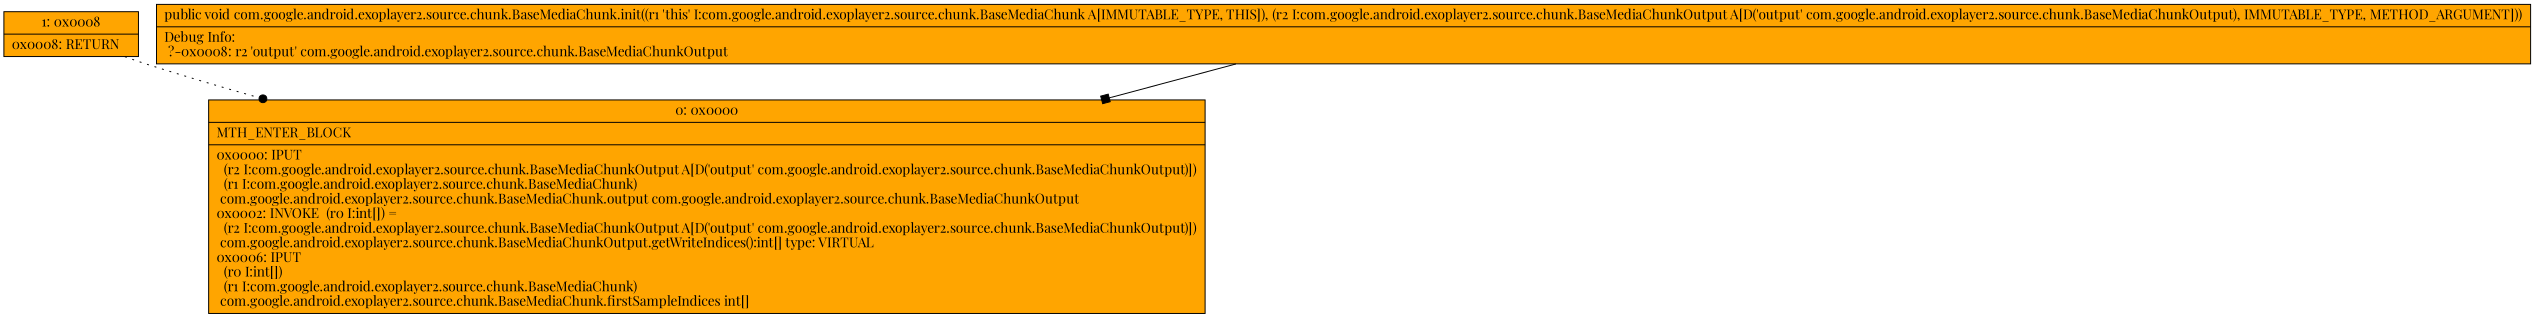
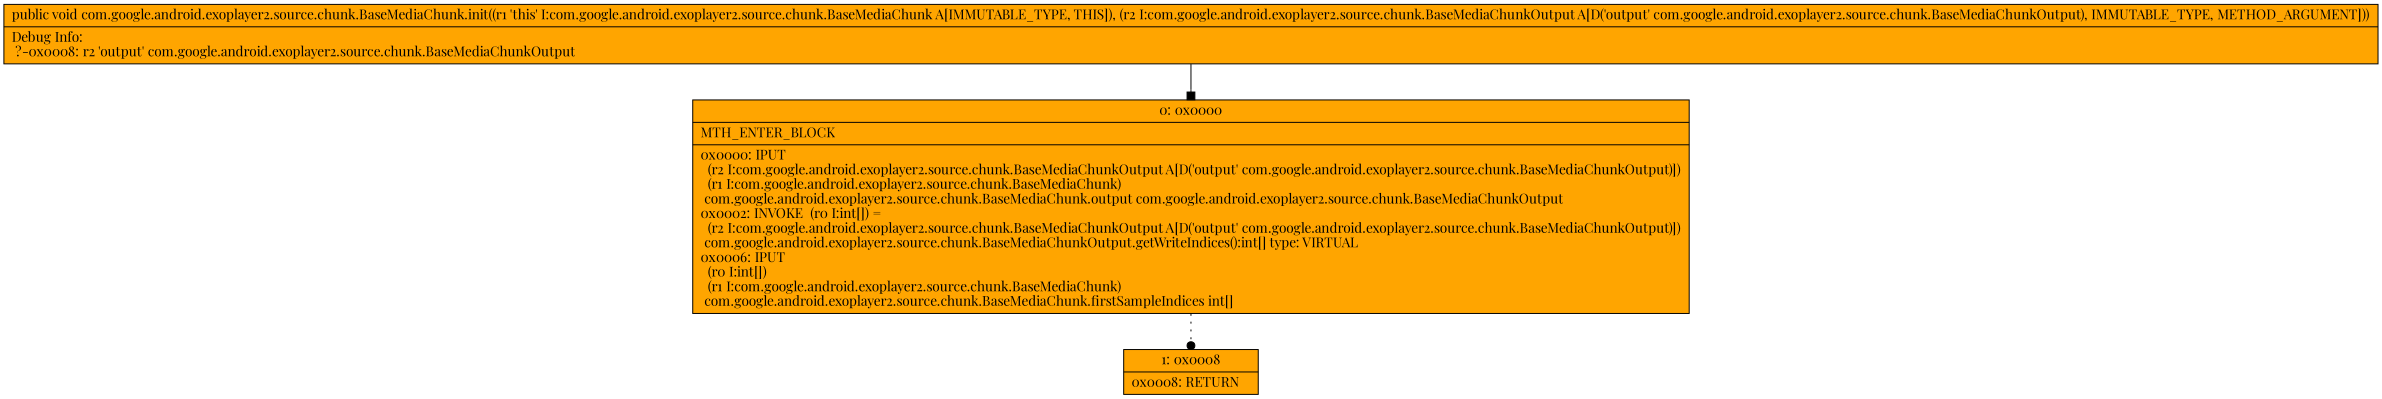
(192, 78) -> (1191, 328)
